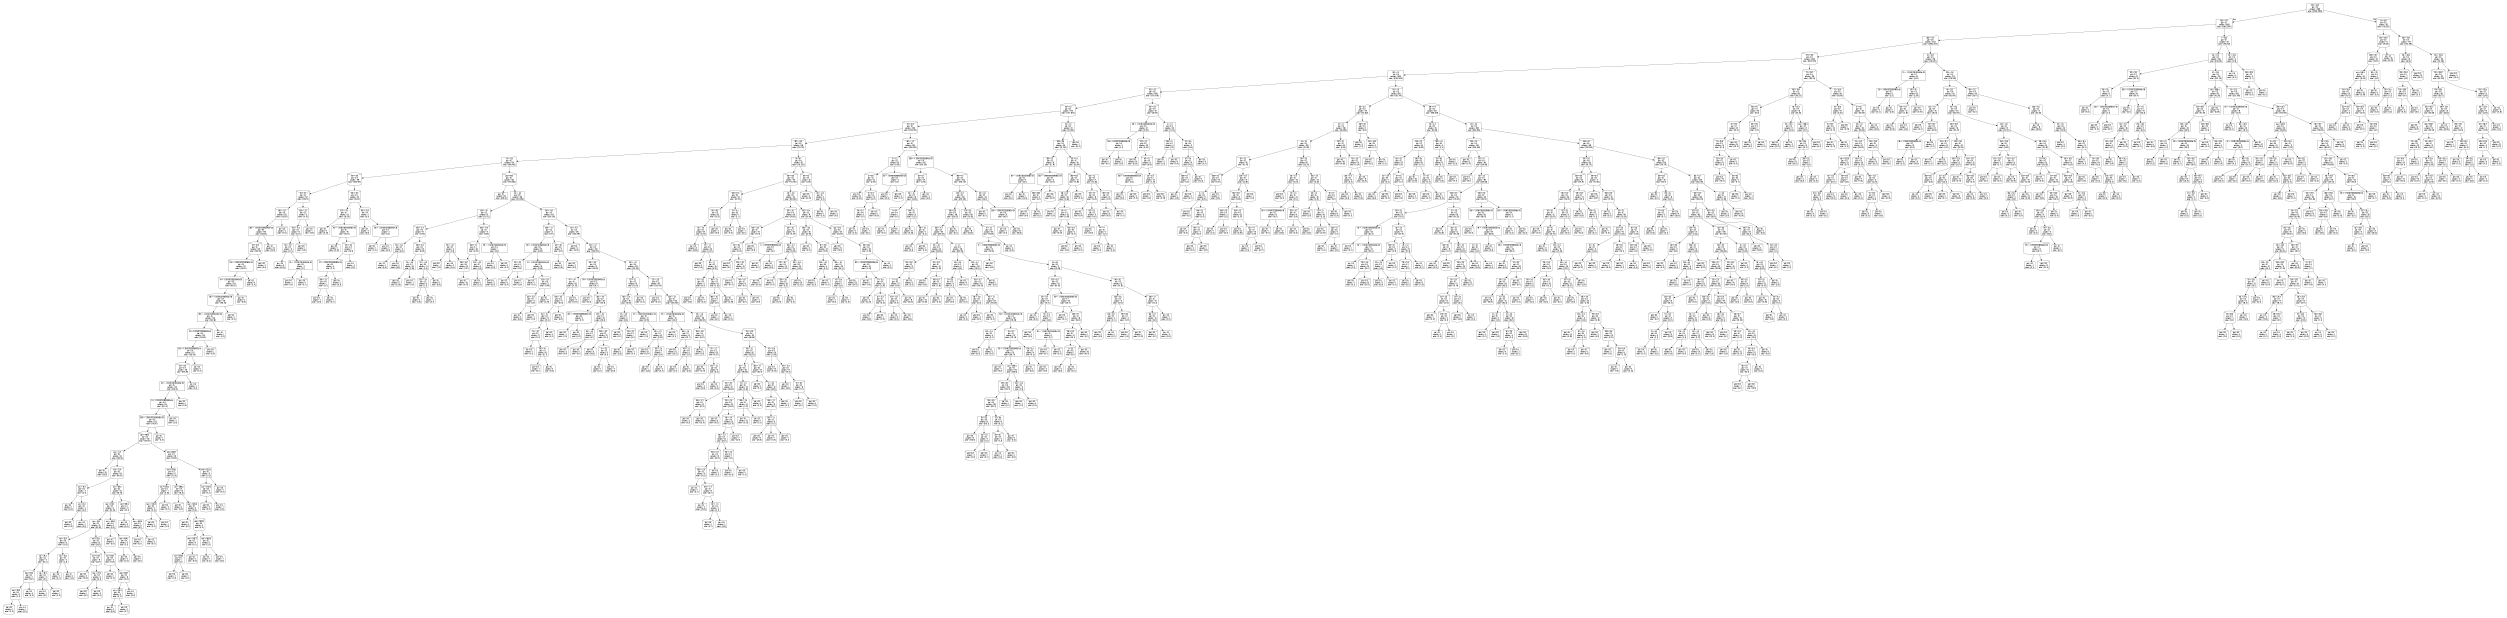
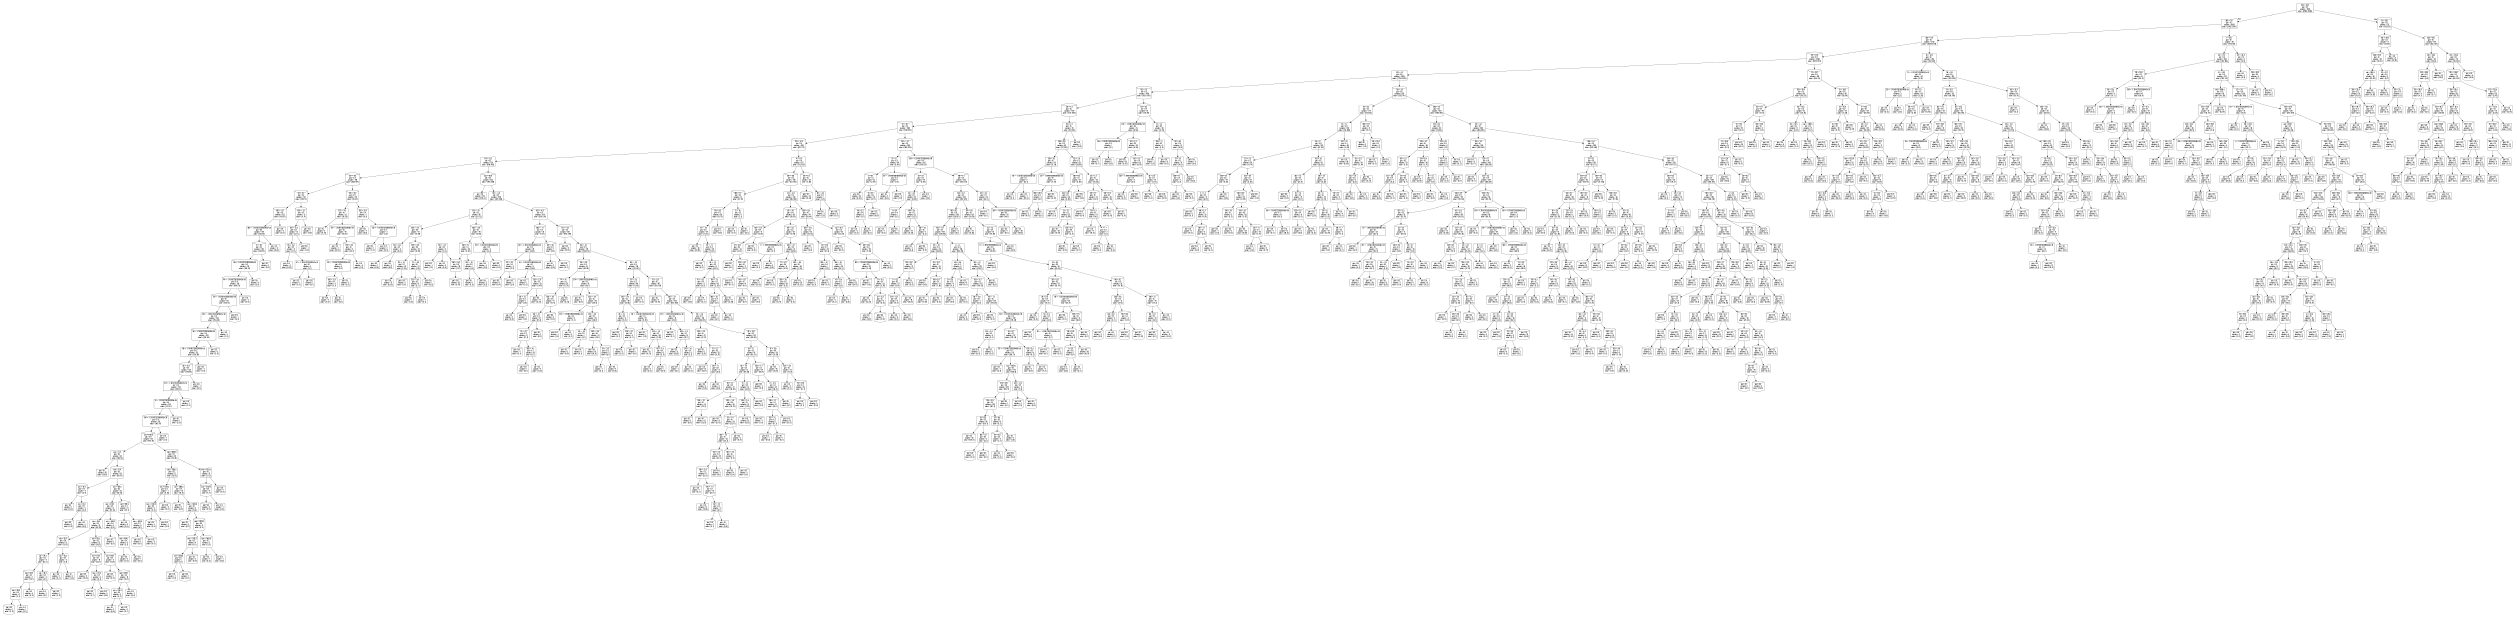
(764, 429) -> (780, 412)
